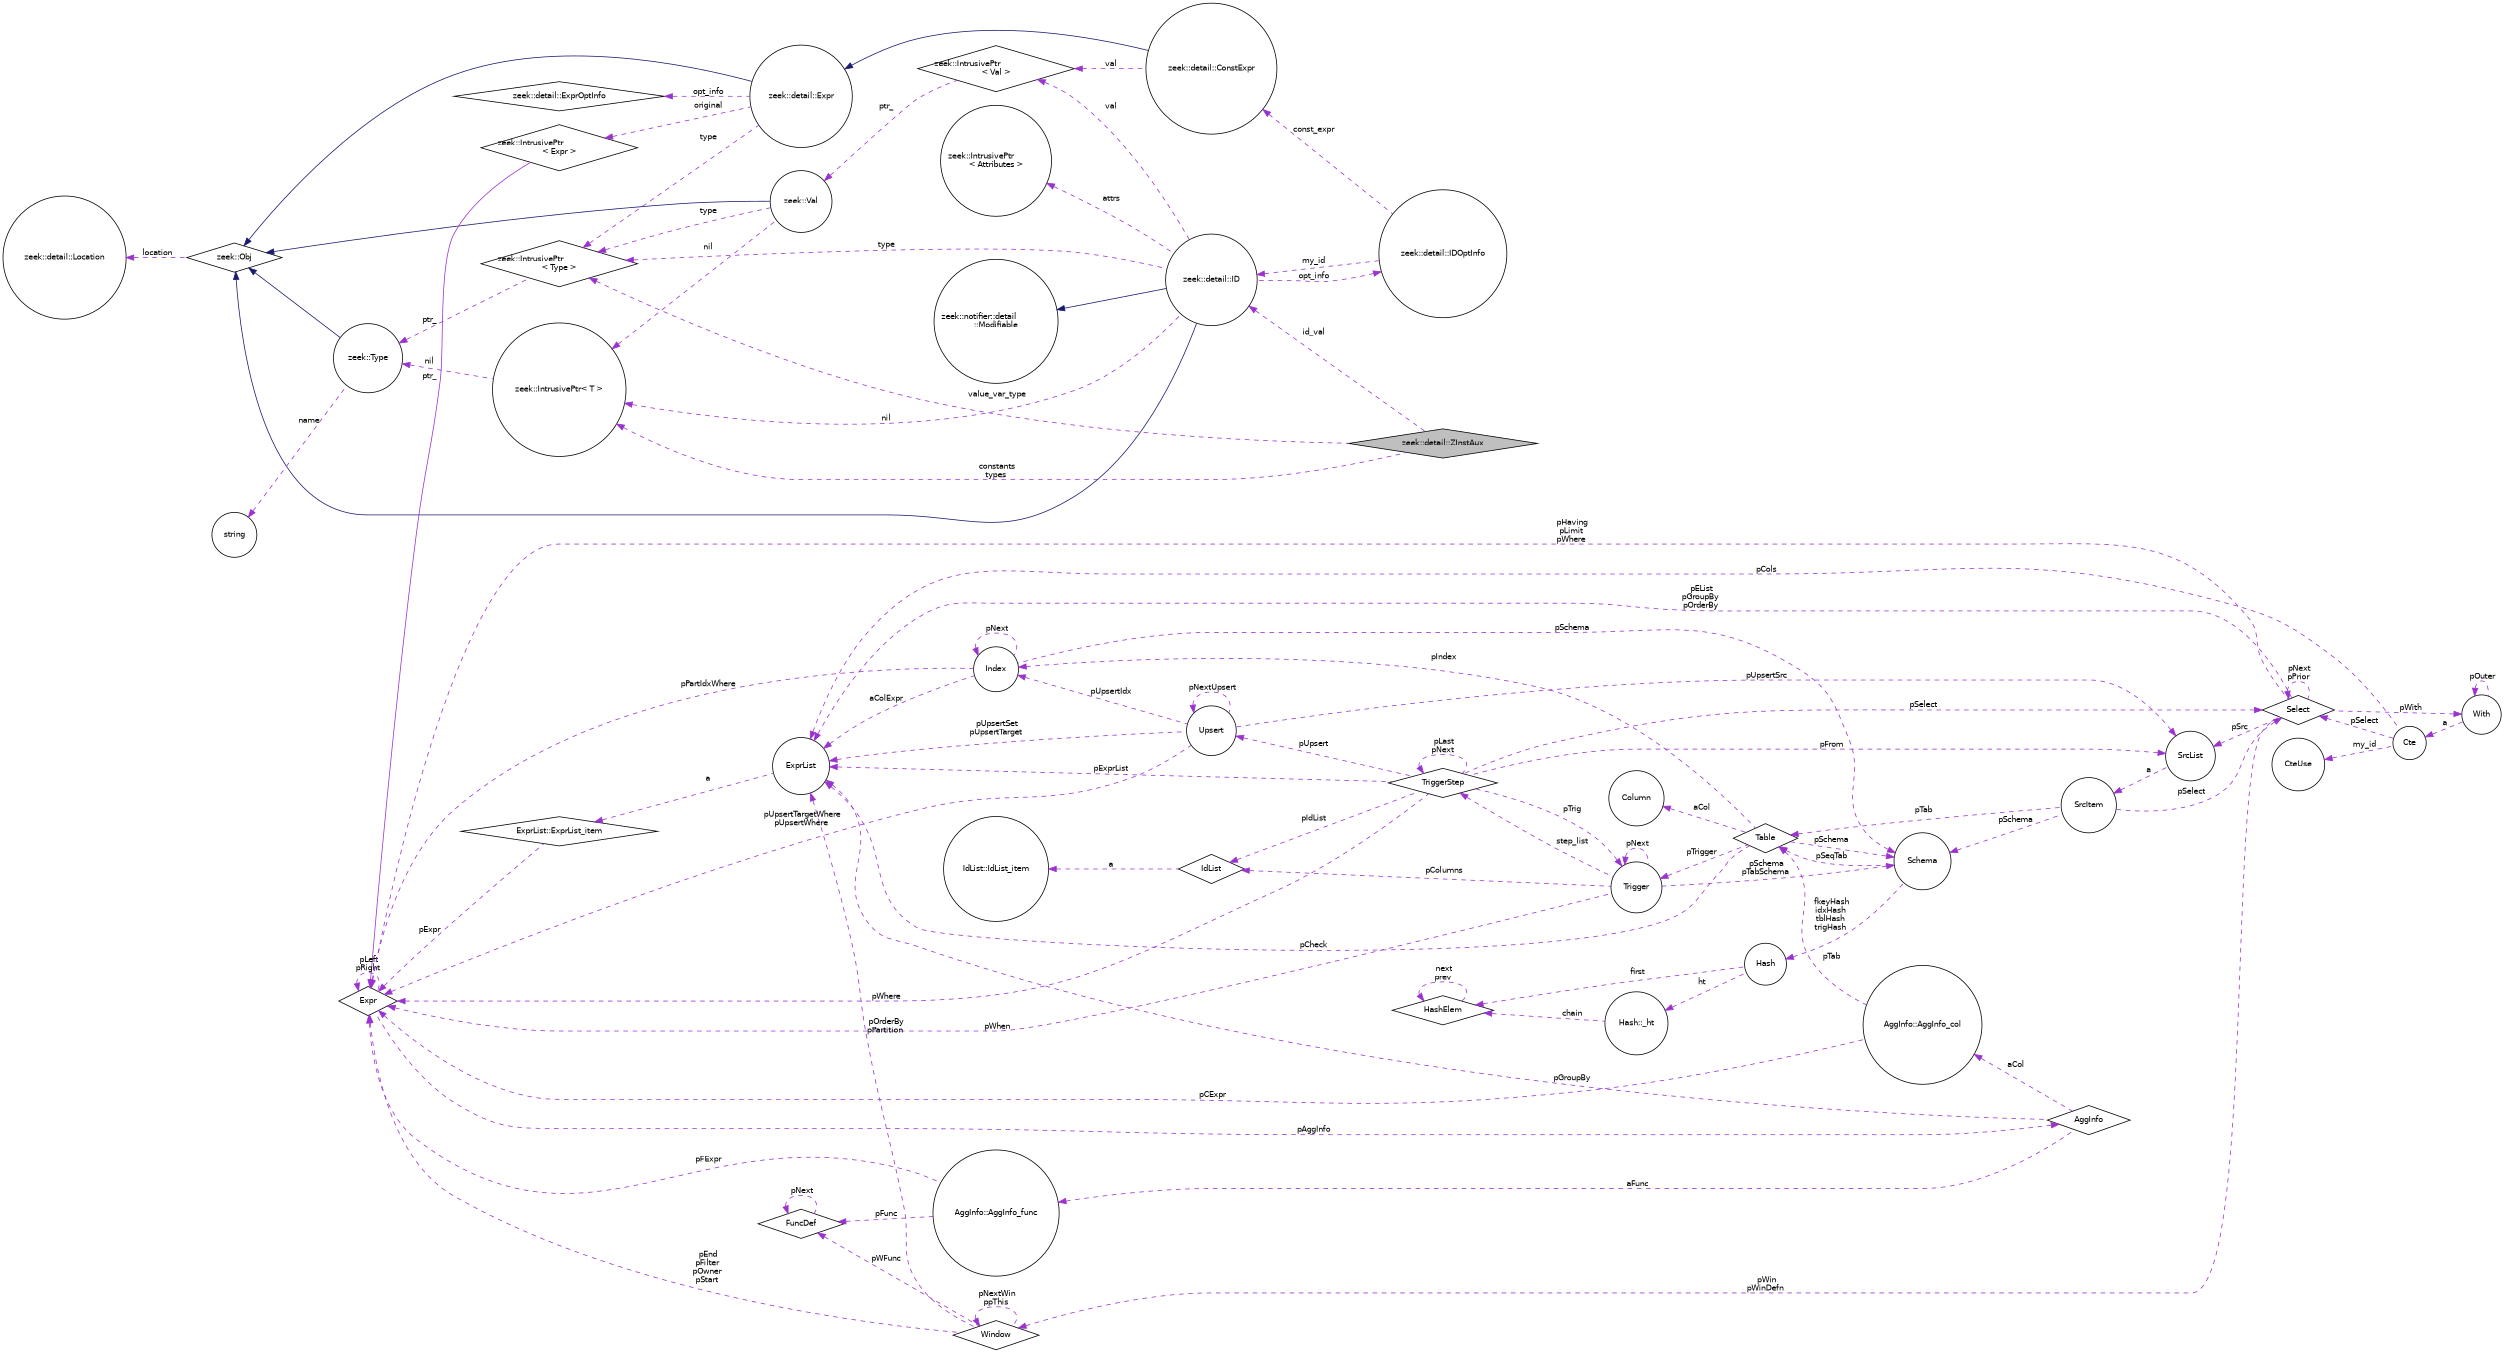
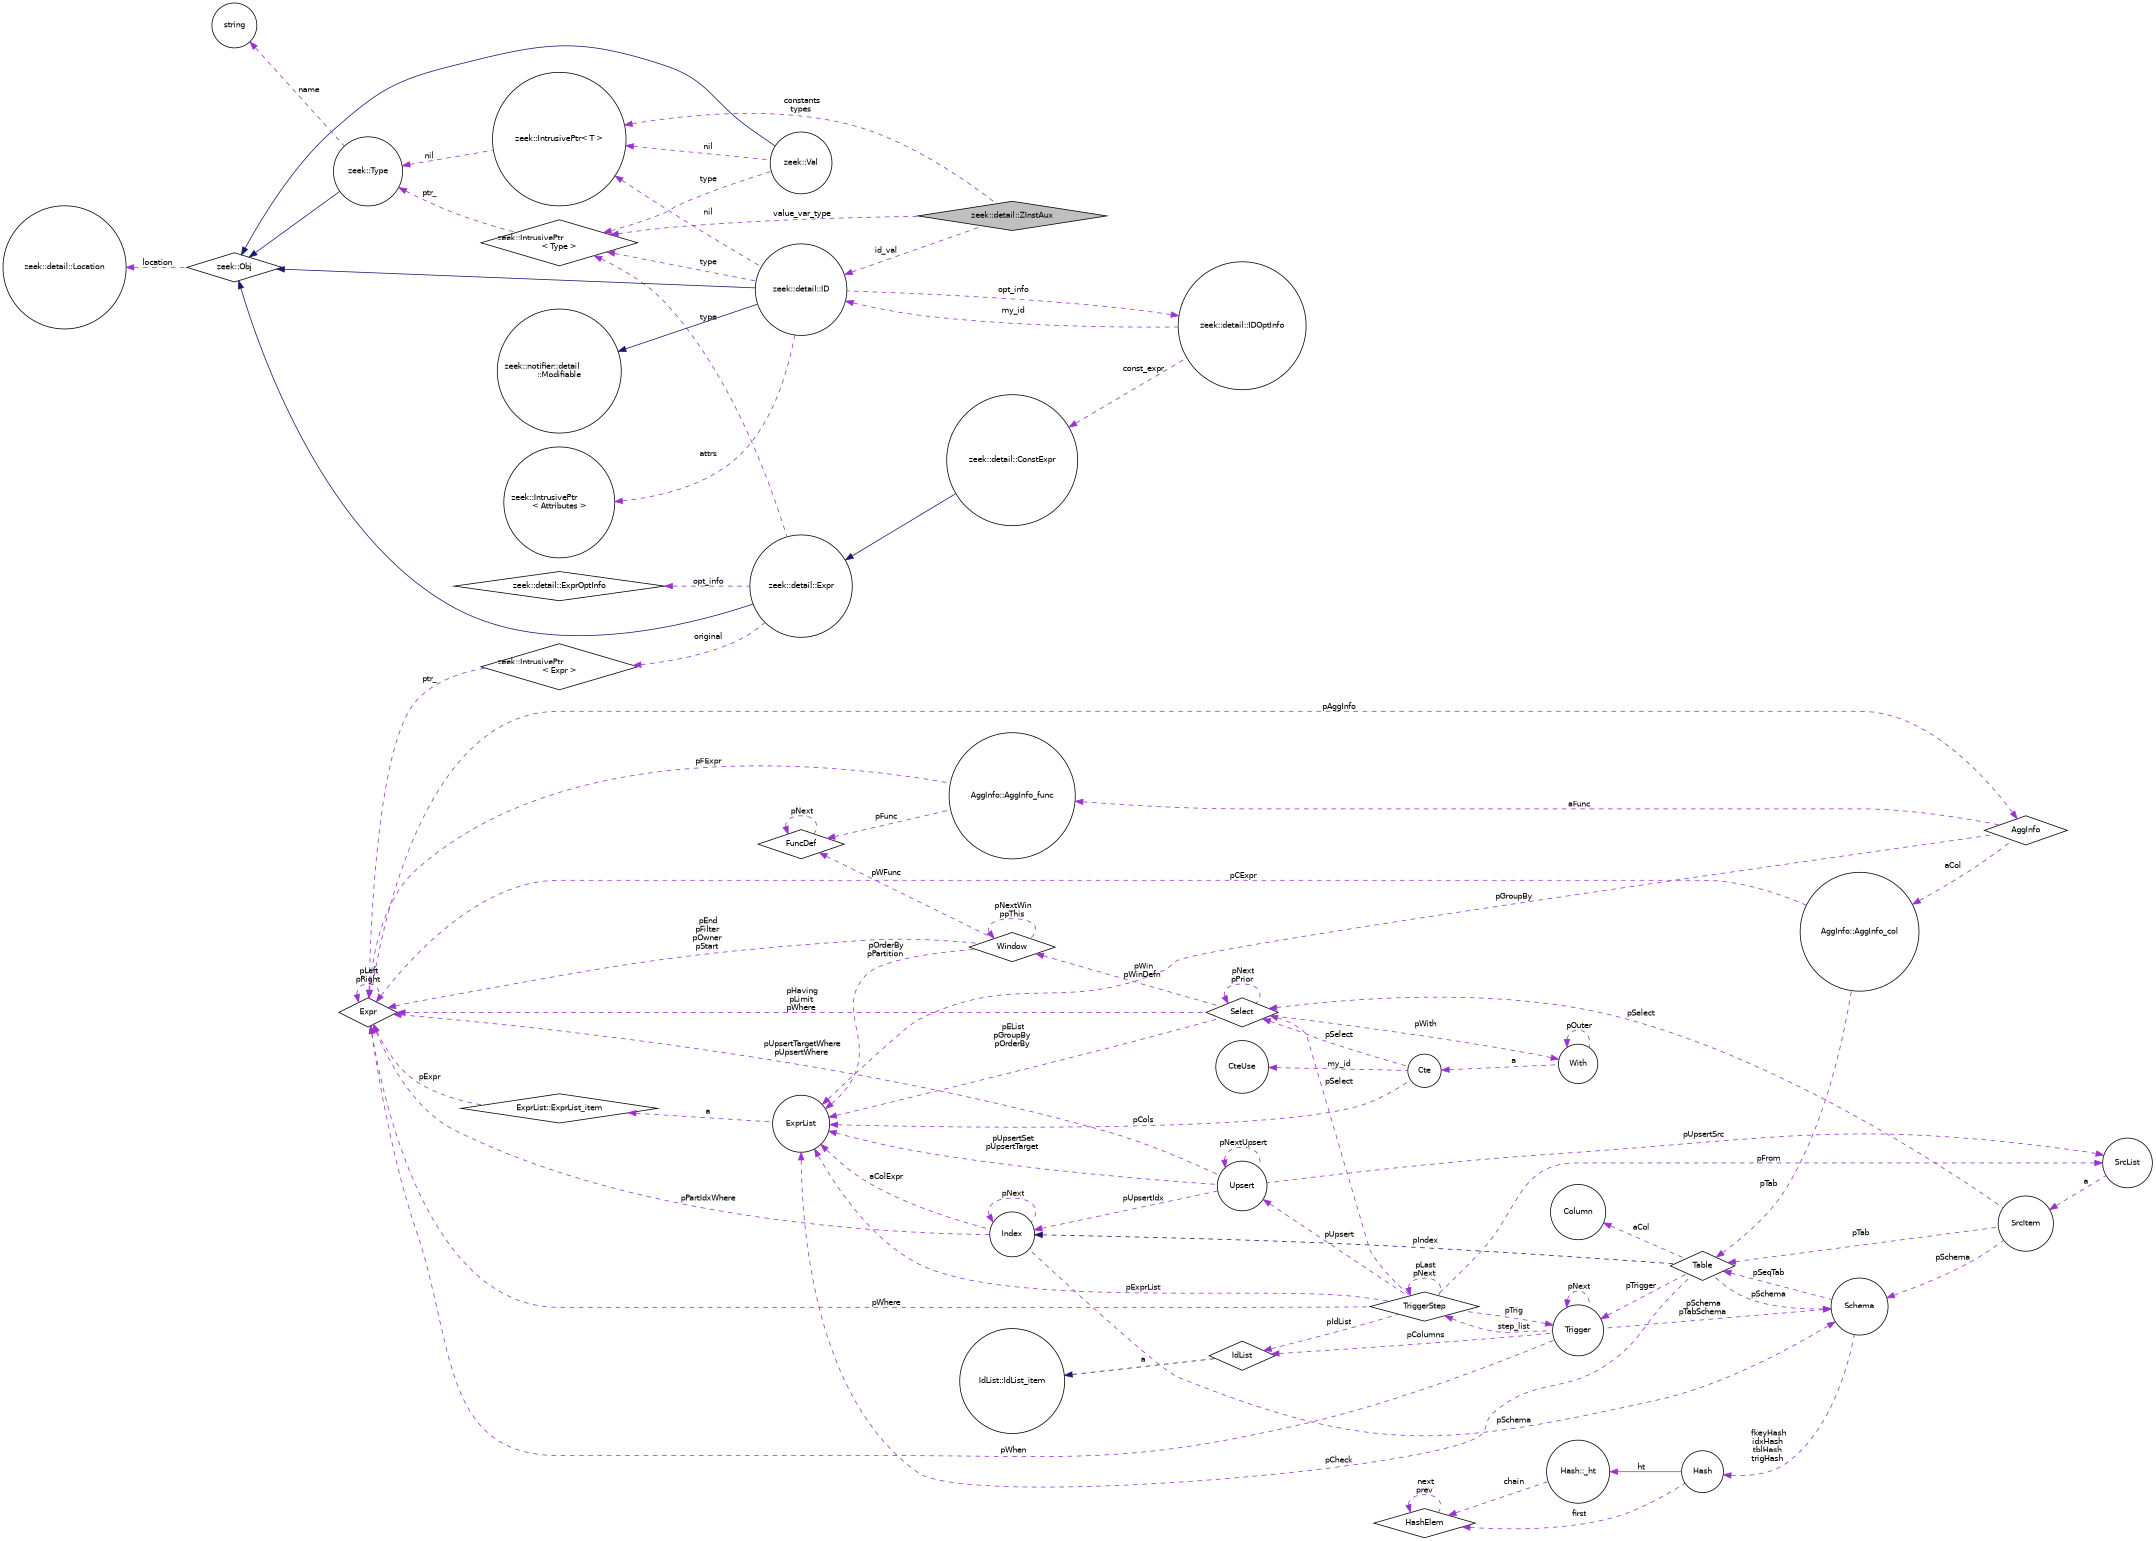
(996, 69) -> none
(414, 553) -> (383, 804)
(1414, 668) -> (1359, 1244)
(2250, 730) -> none
(1117, 869) -> (1144, 1367)
(1709, 990) -> (1650, 1472)
